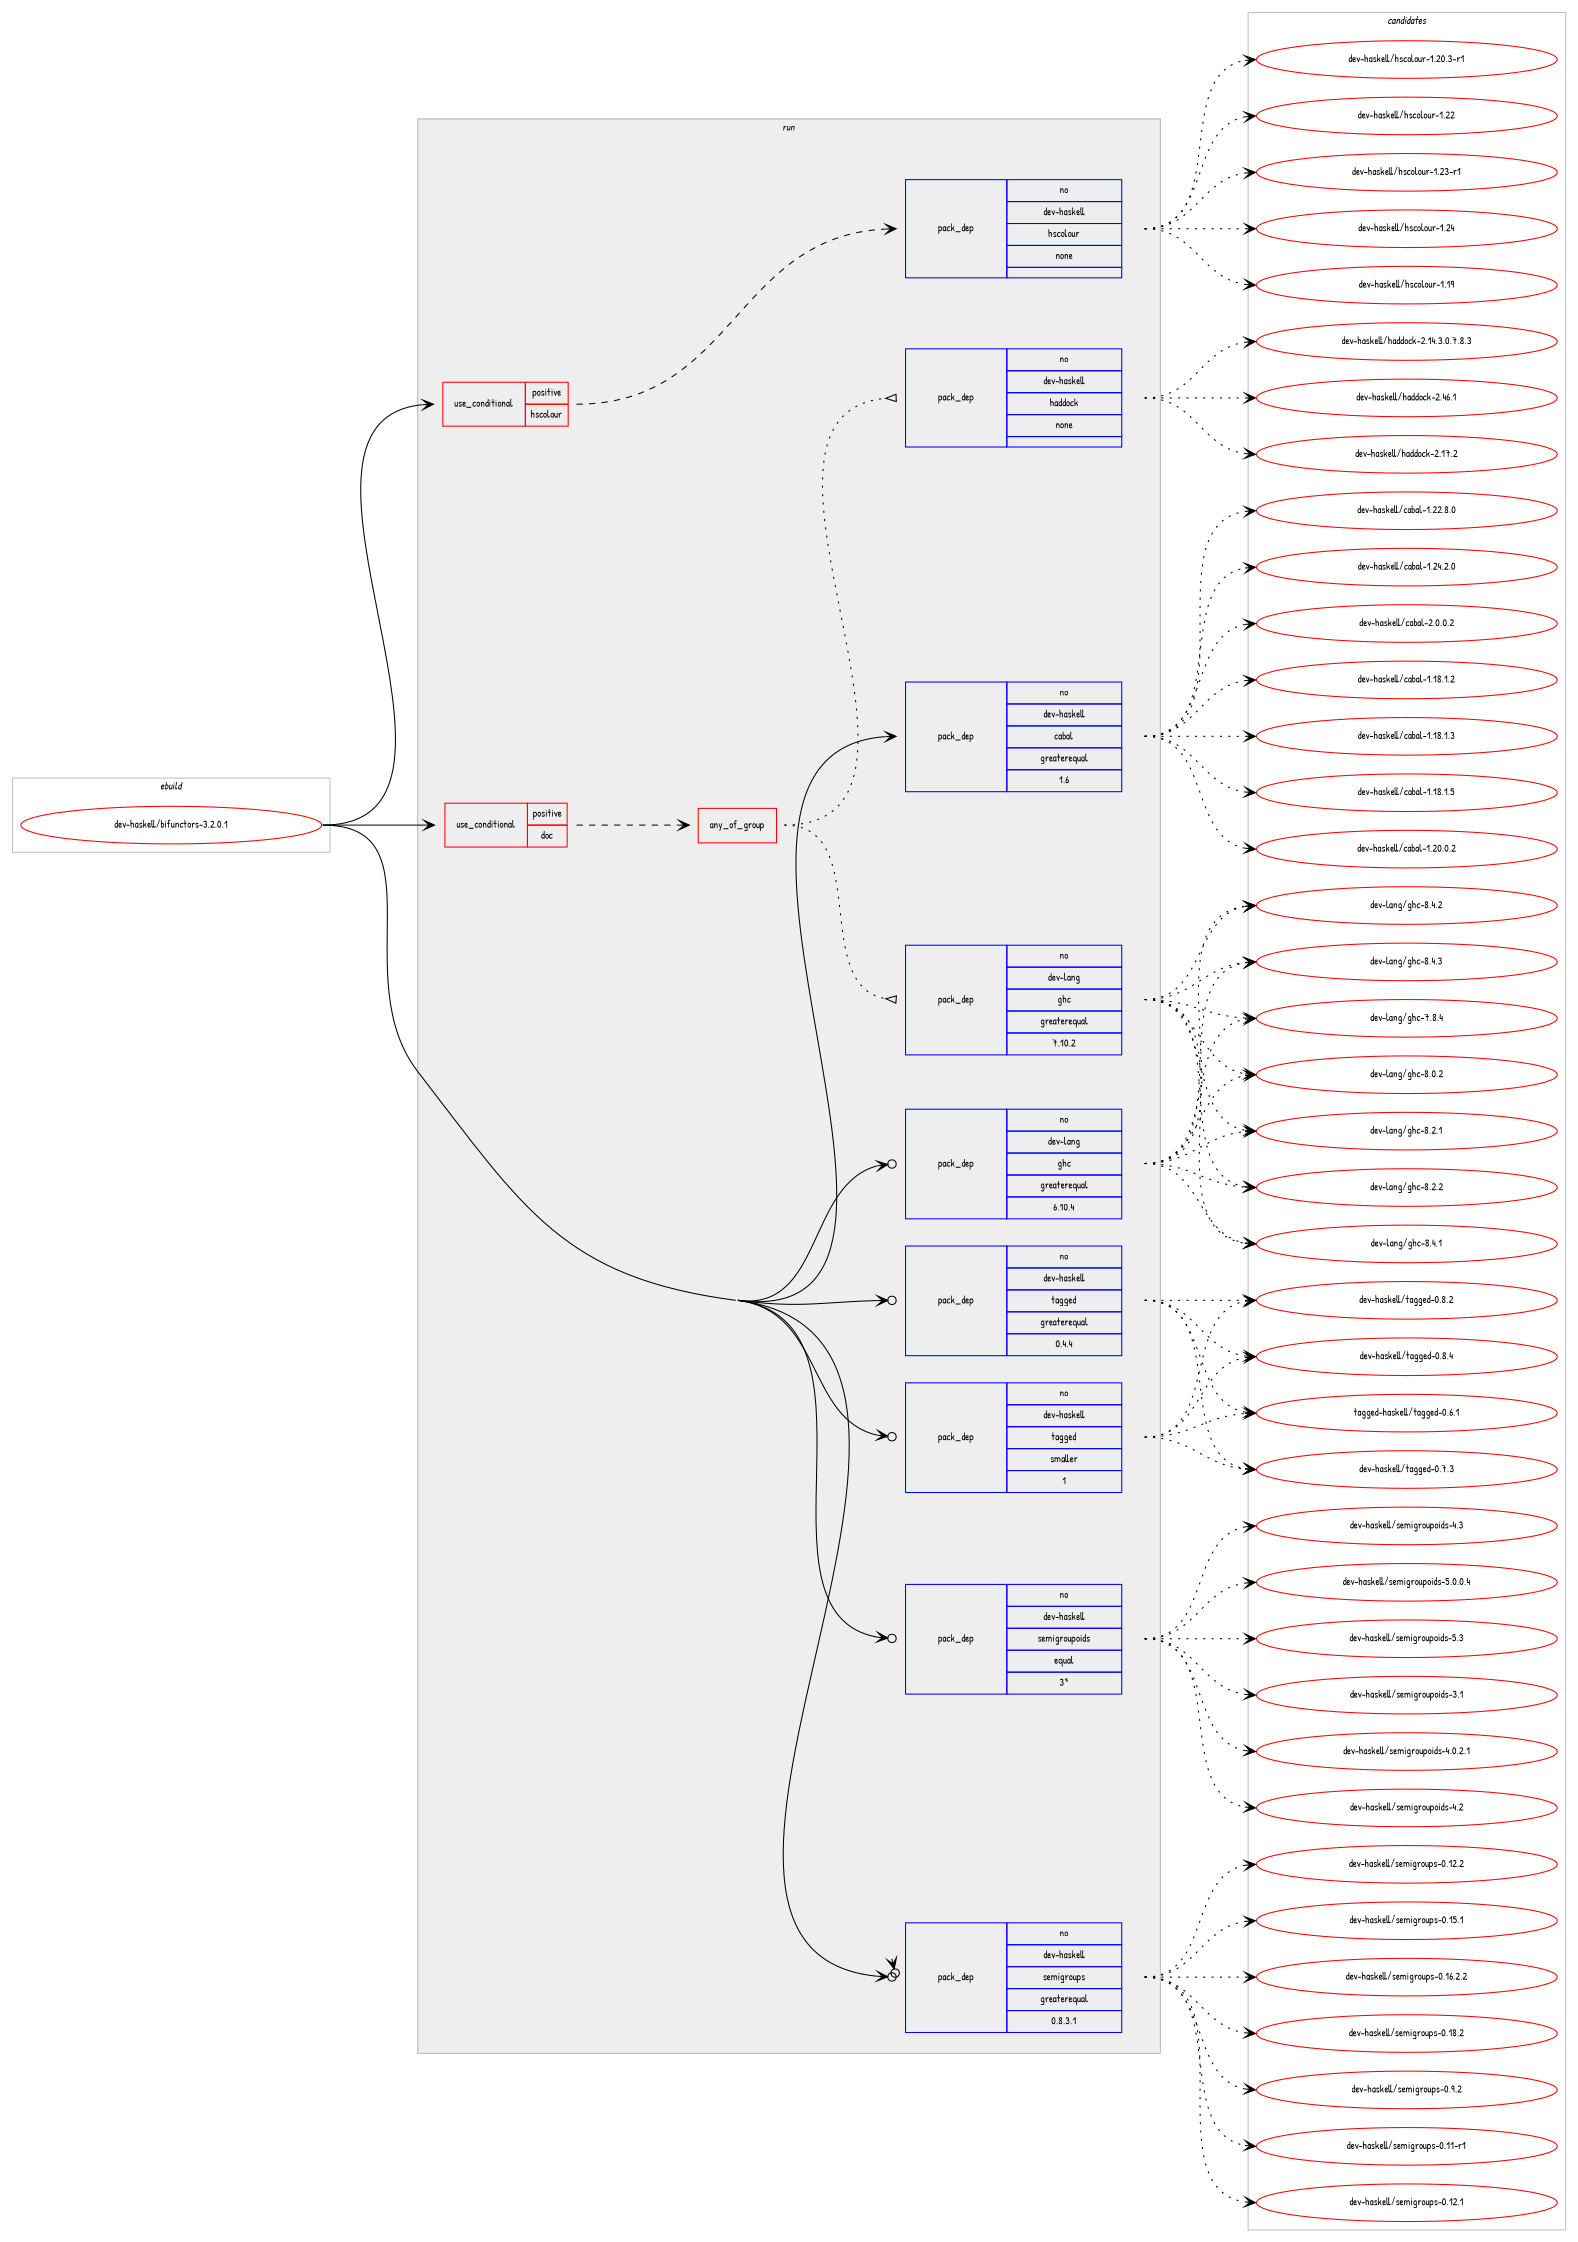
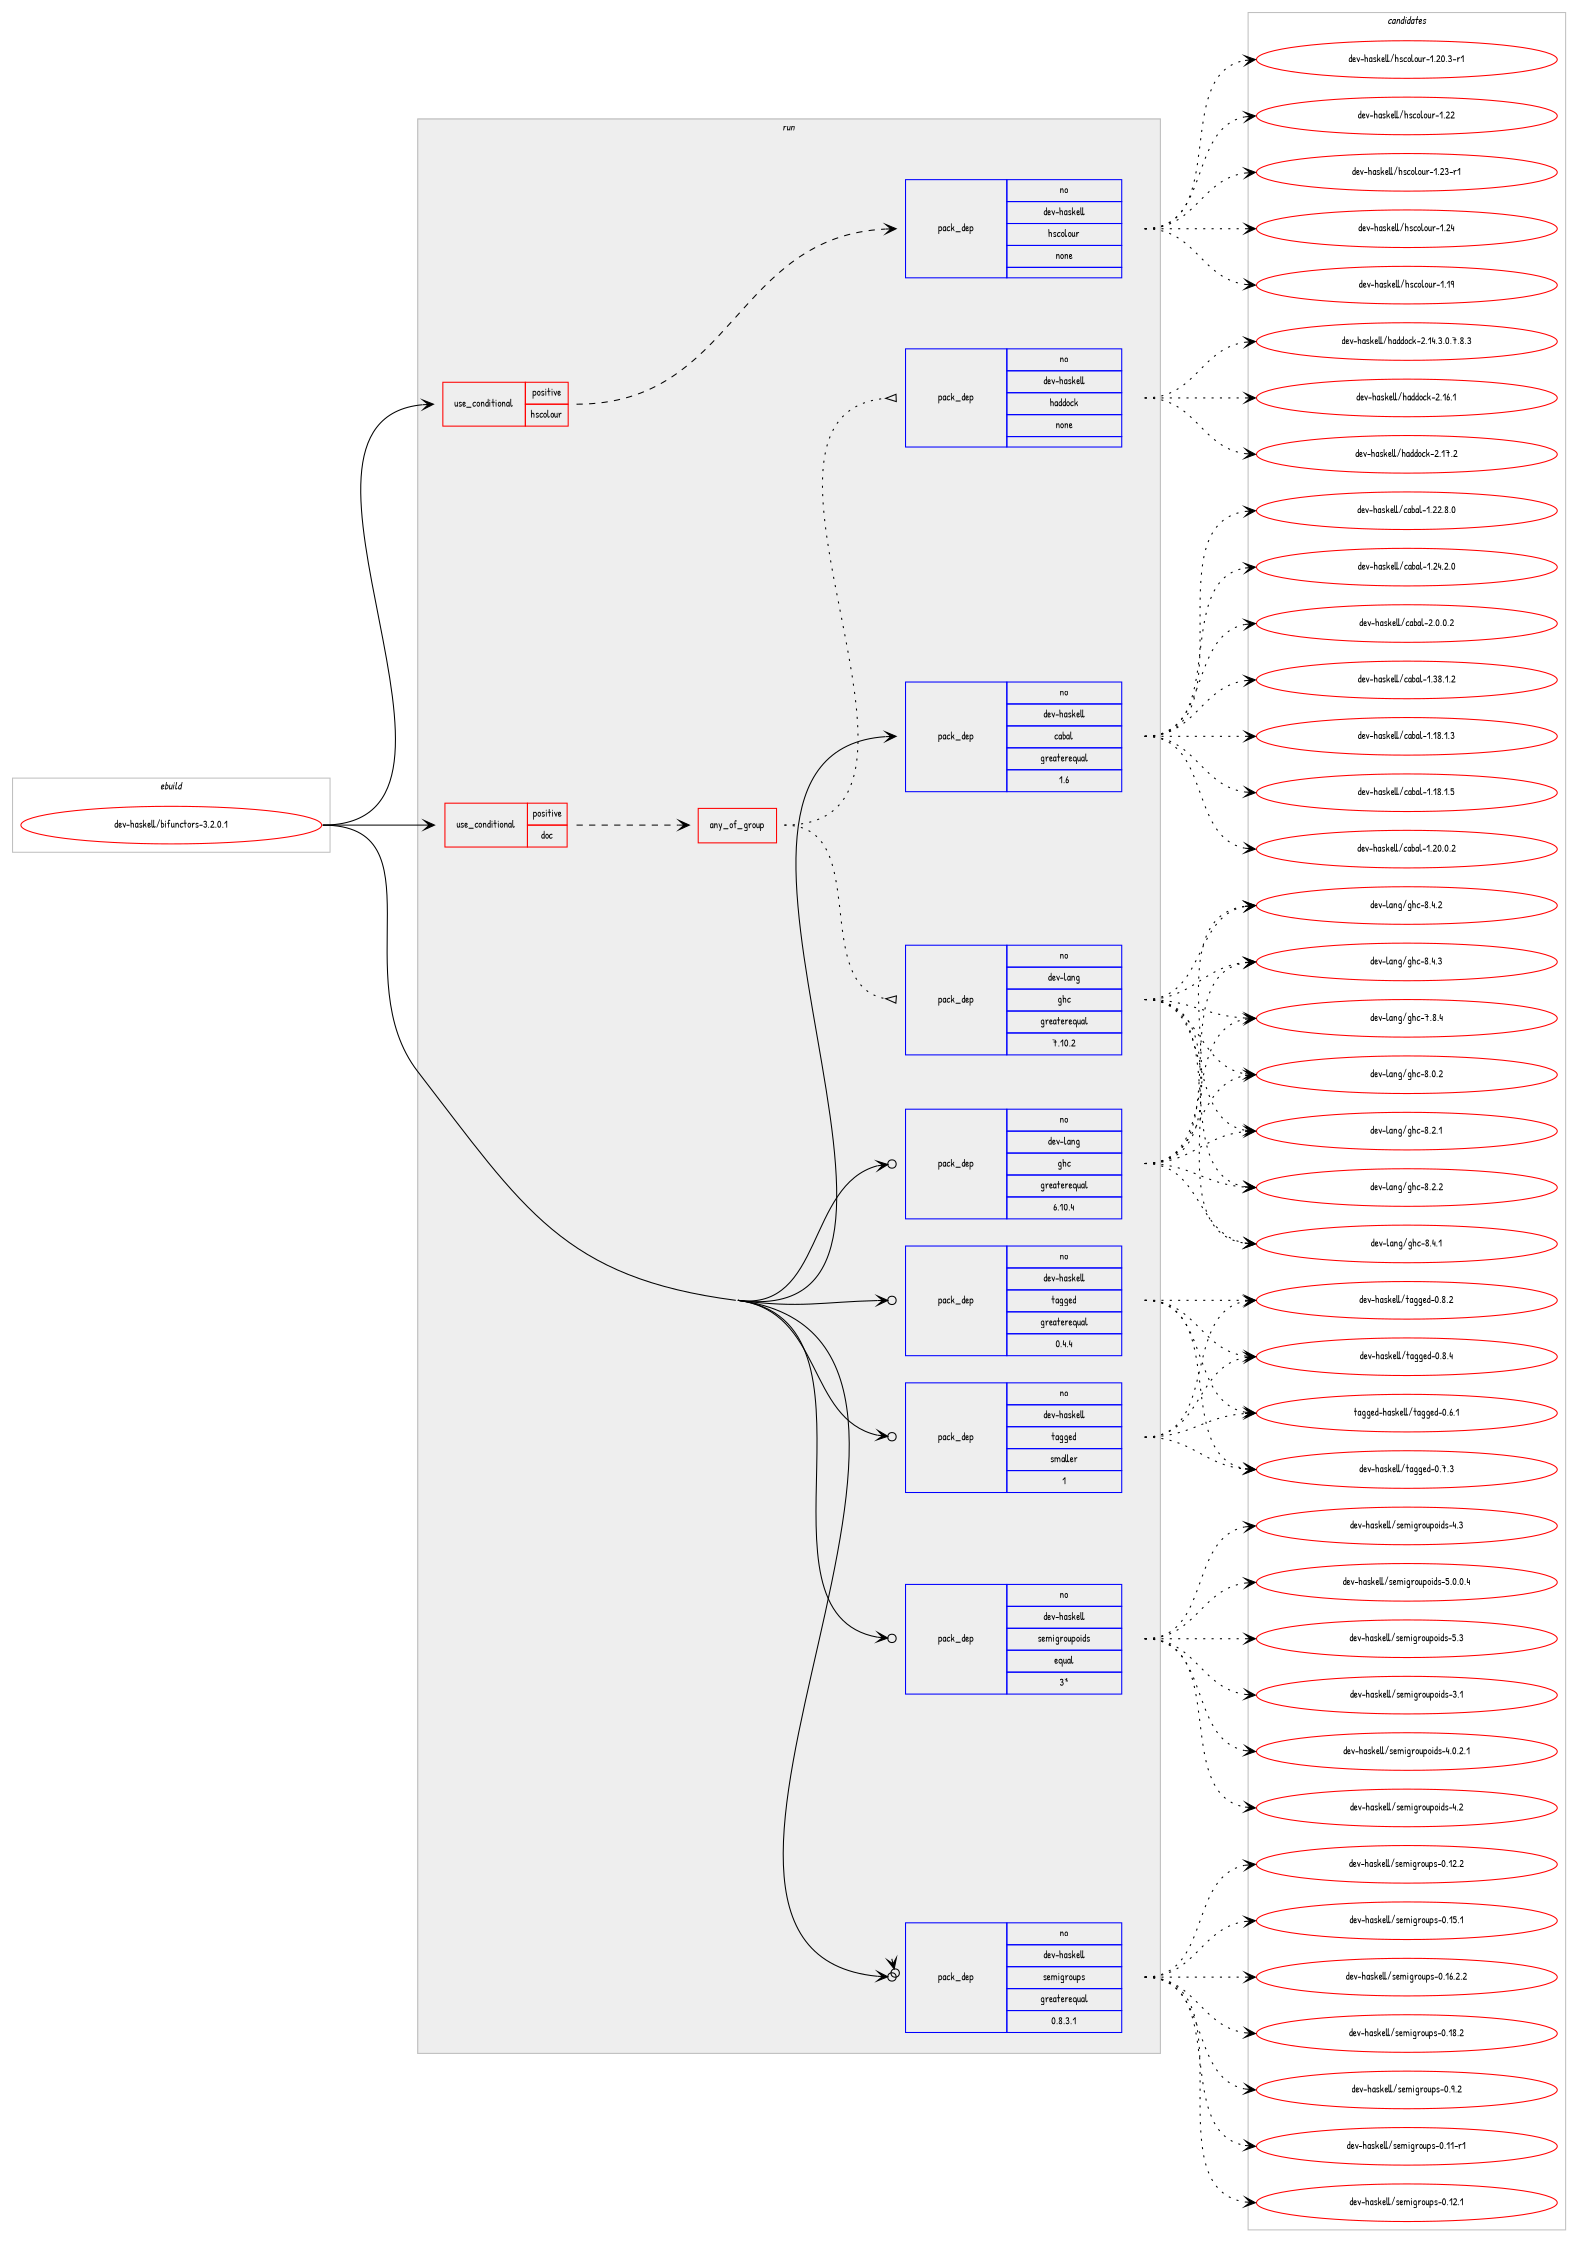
(1407, 398) -> (1407, 398)
(1407, 680) -> (1407, 680)
